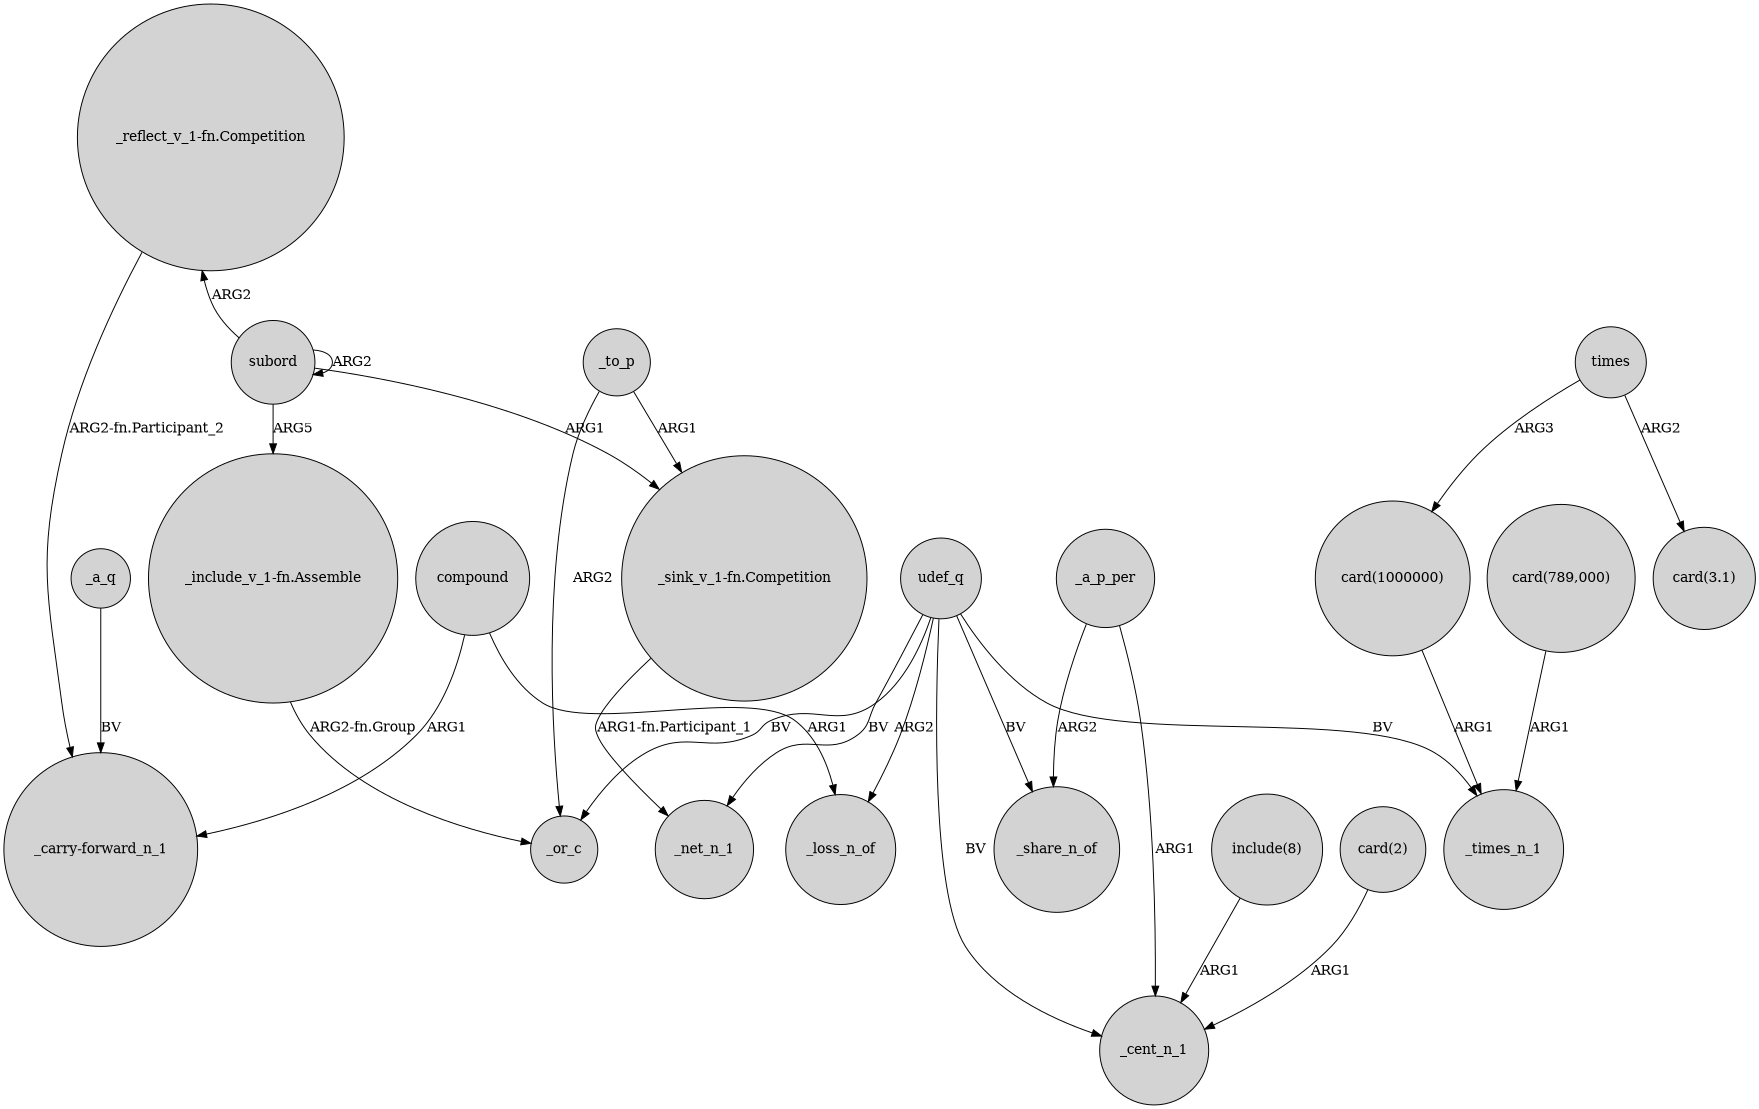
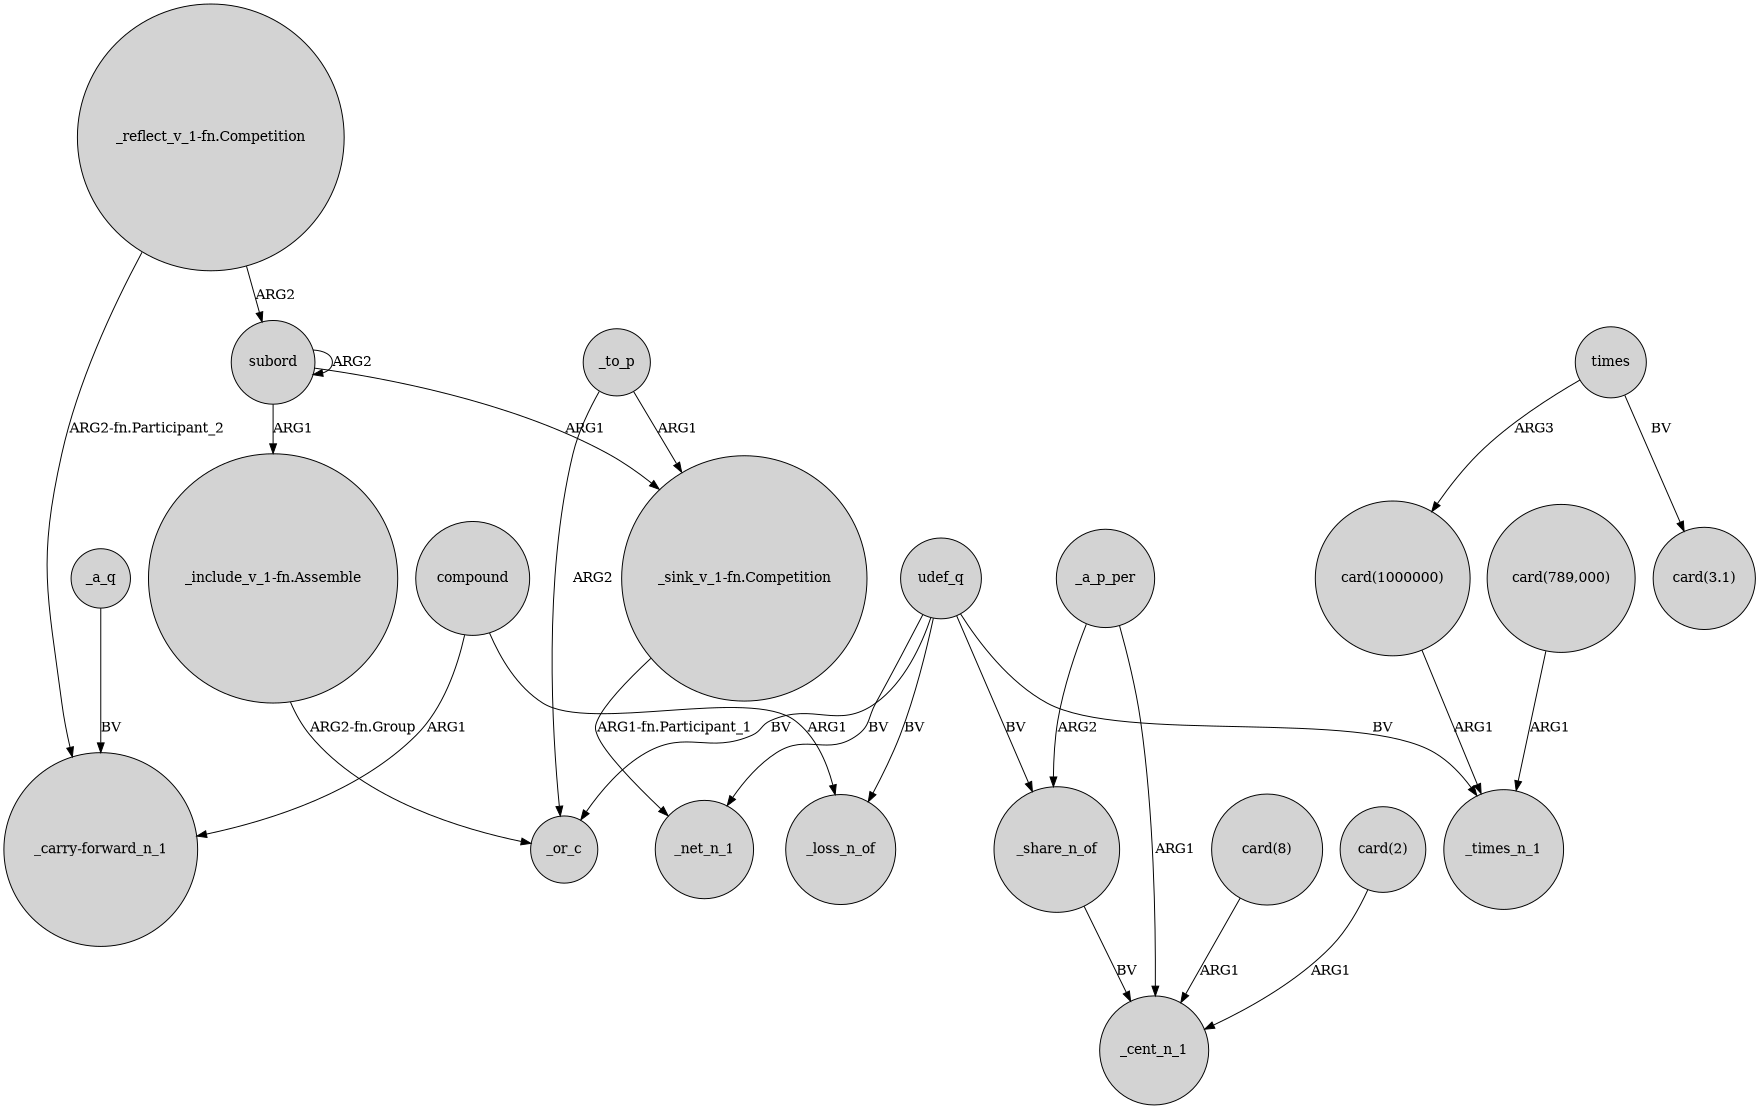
(217, 312) -> (253, 289)
(293, 429) -> (293, 429)
(1661, 429) -> (1661, 429)
(914, 728) -> (914, 728)
(1267, 850) -> (1267, 850)
(944, 862) -> (1105, 949)
